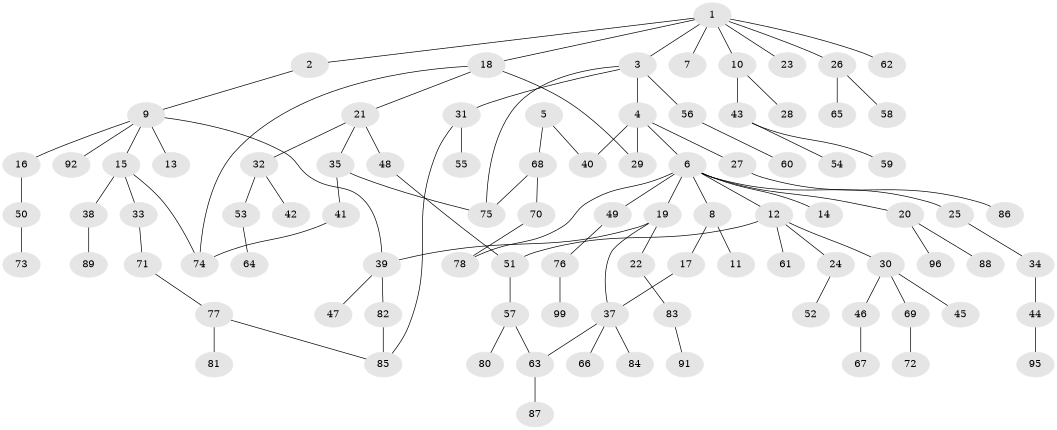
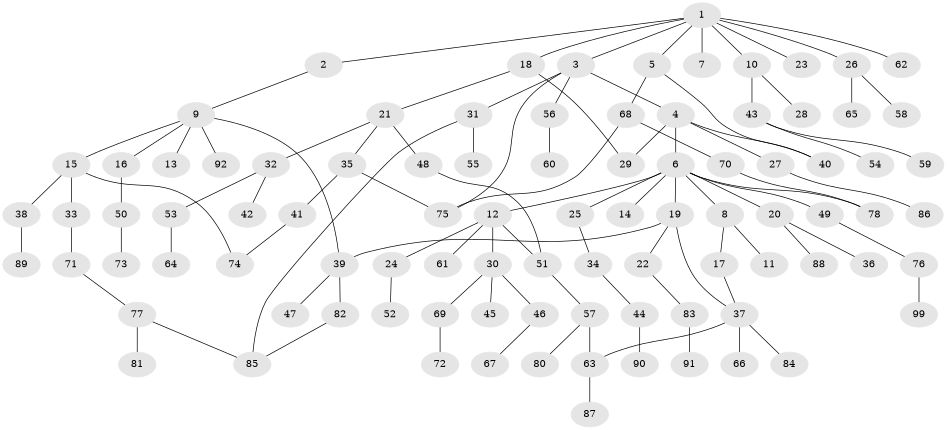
none -> (677, 40)
(293, 109) -> none
(936, 265) -> (869, 265)
(1035, 365) -> (640, 365)
